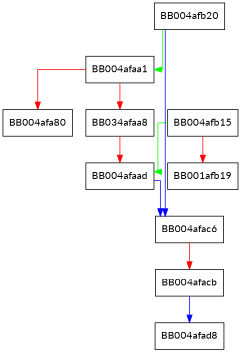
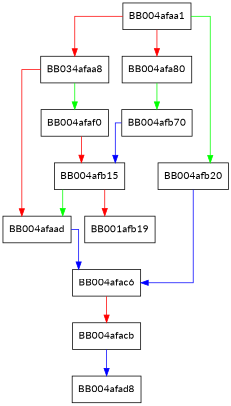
(163, 50) -> (210, 76)
none -> (75, 123)
none -> (157, 123)
